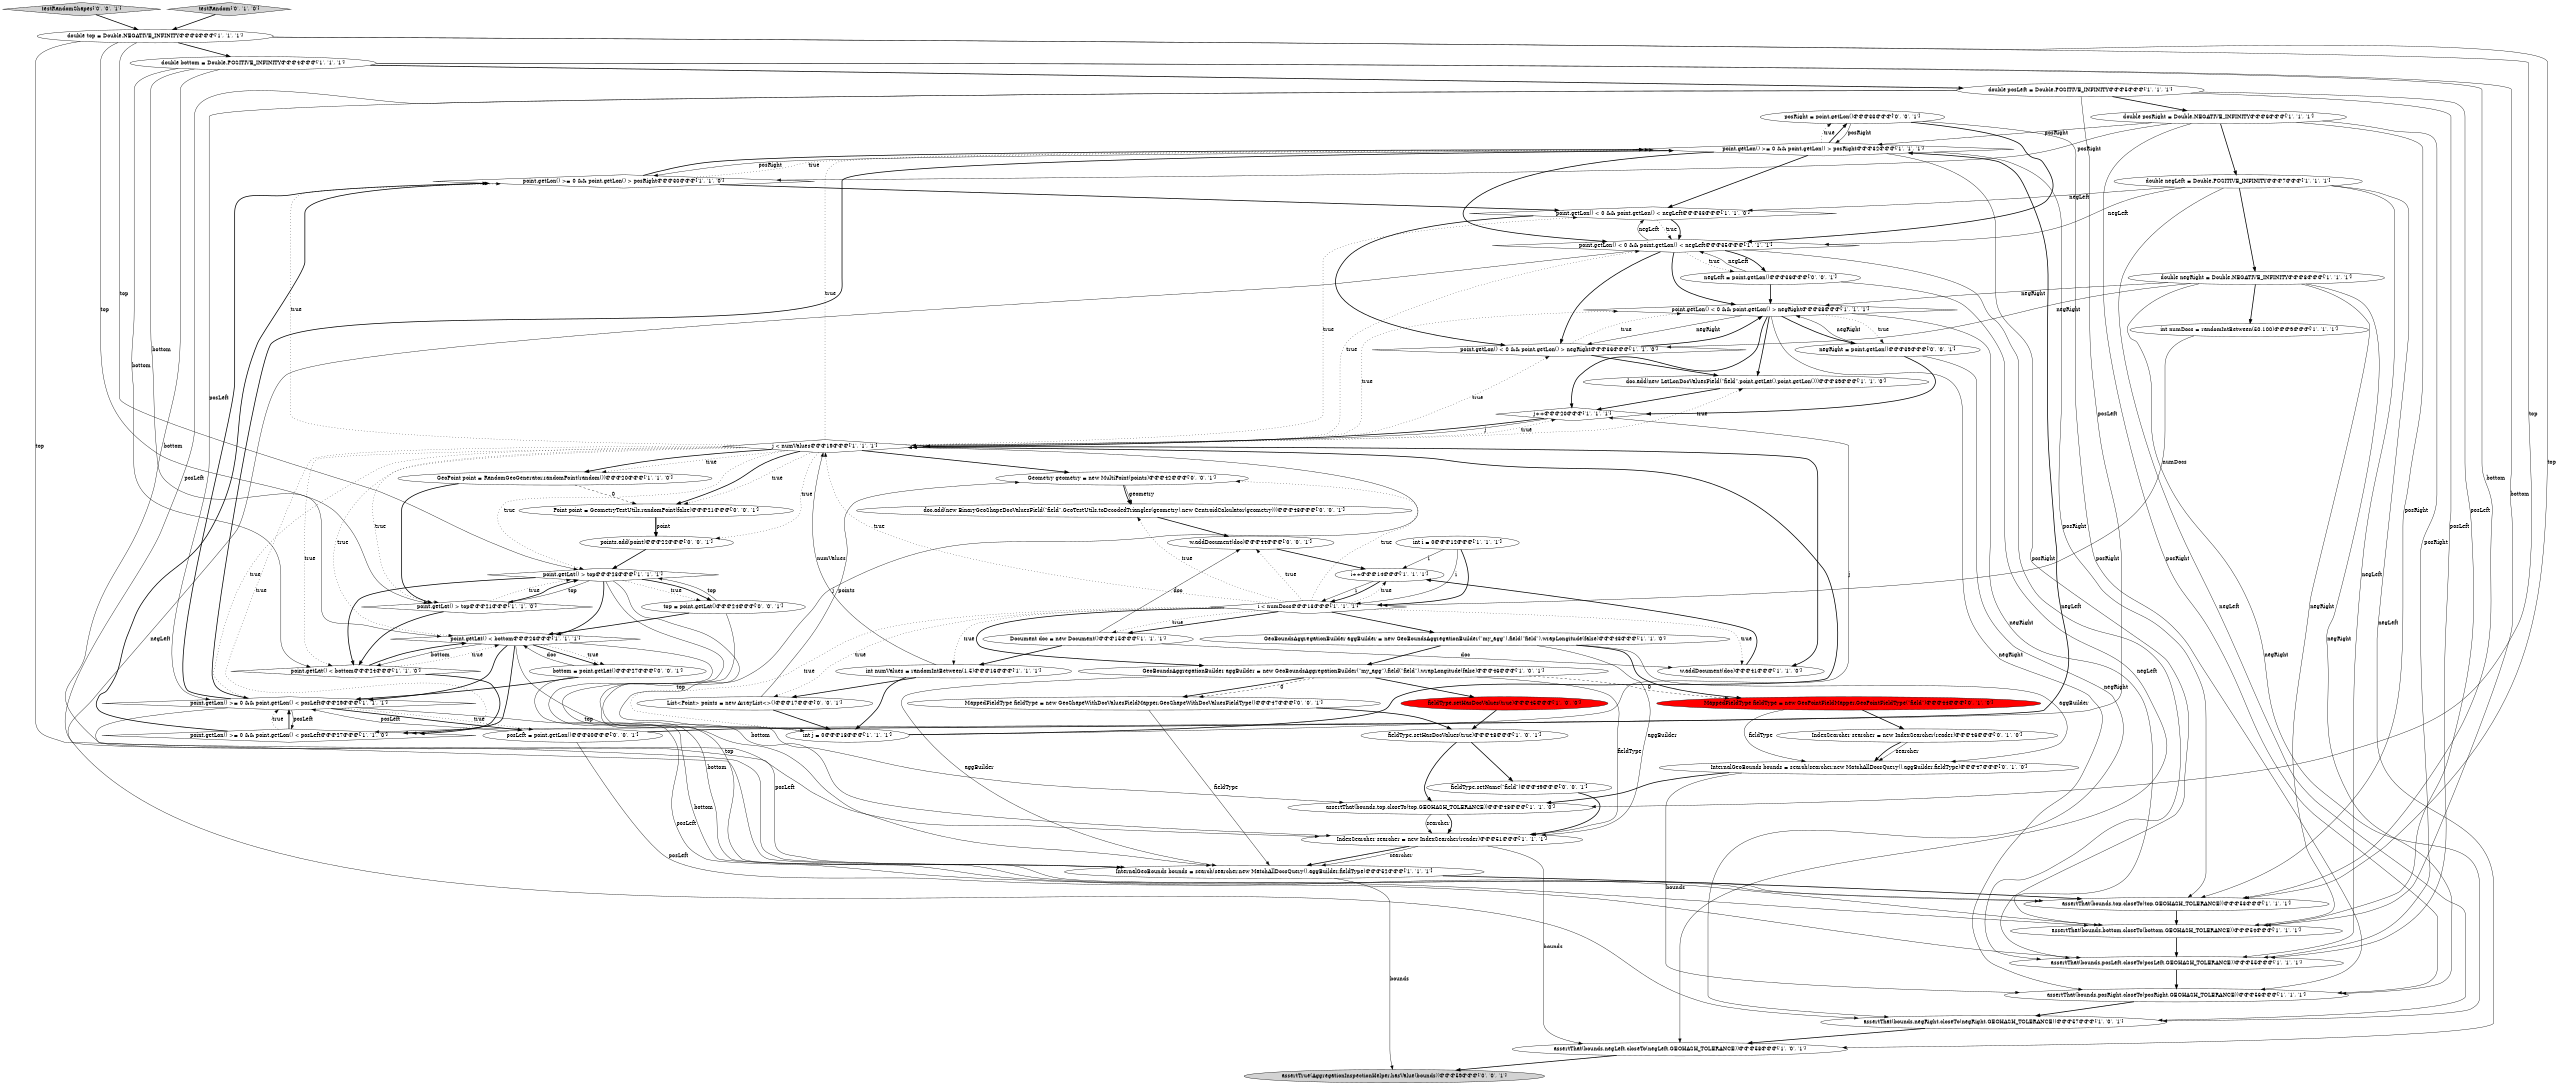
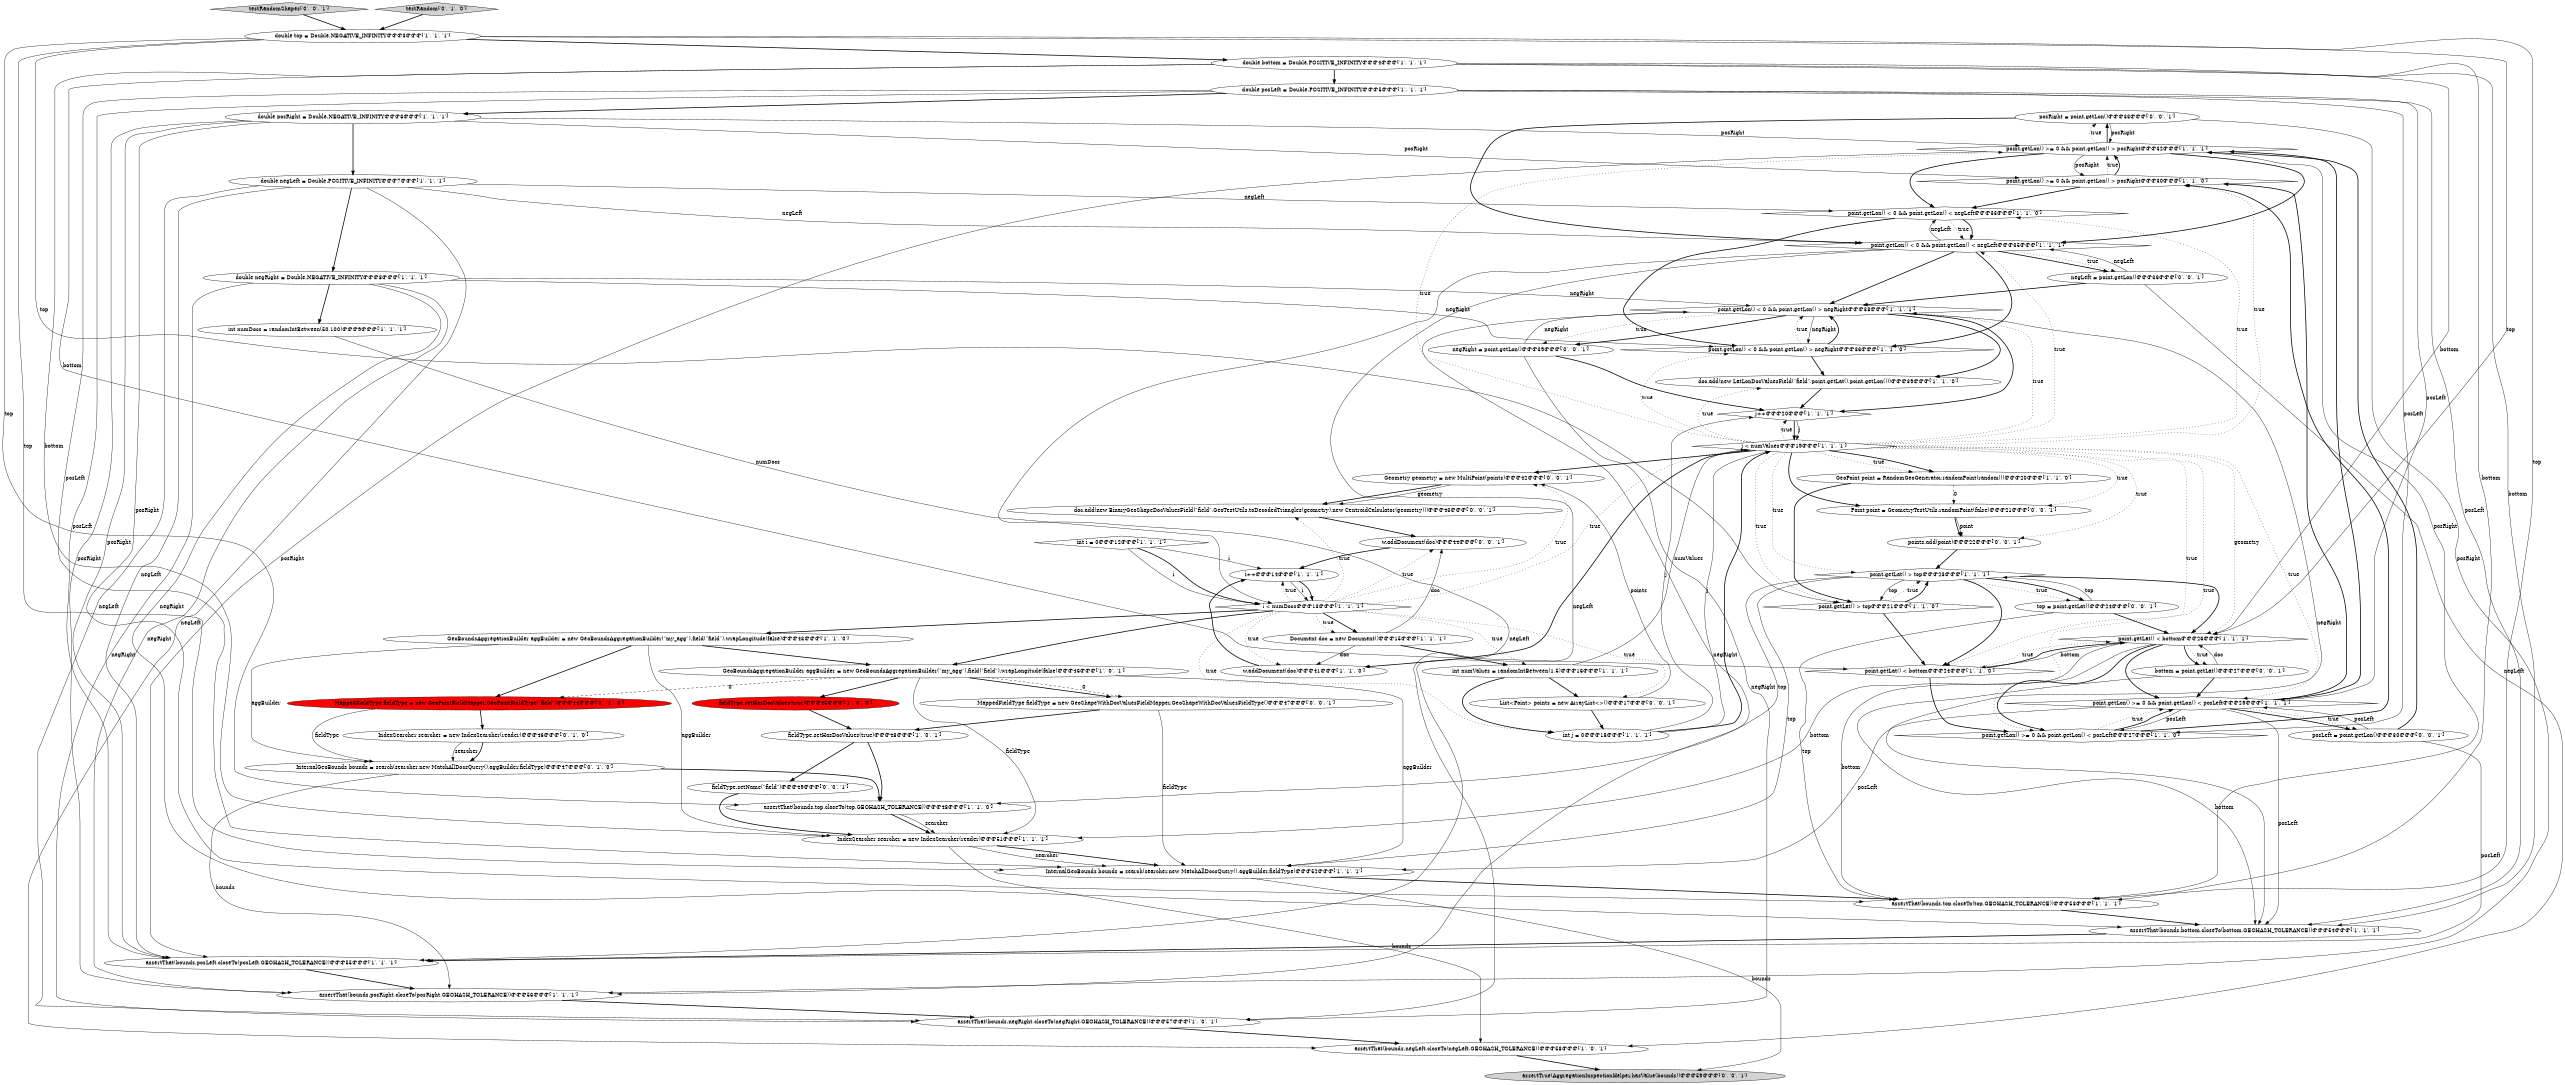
(175, 425) -> (2384, 52)
(343, 543) -> (2247, 543)
(1458, 543) -> (1121, 543)
